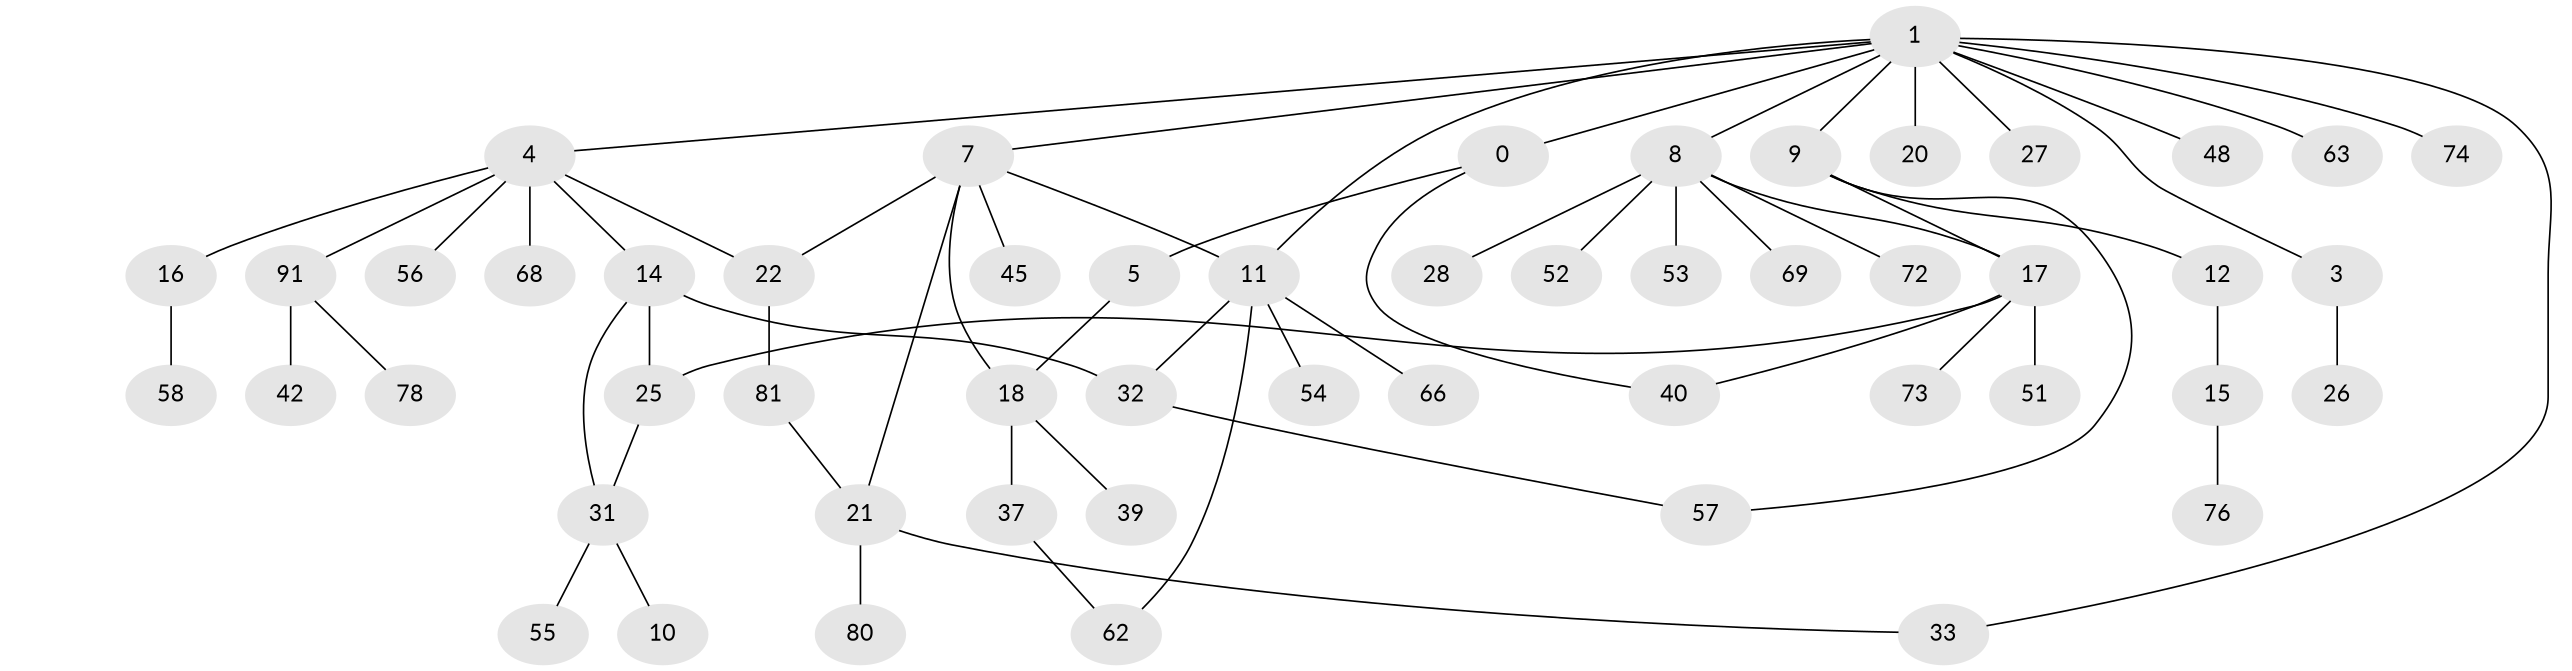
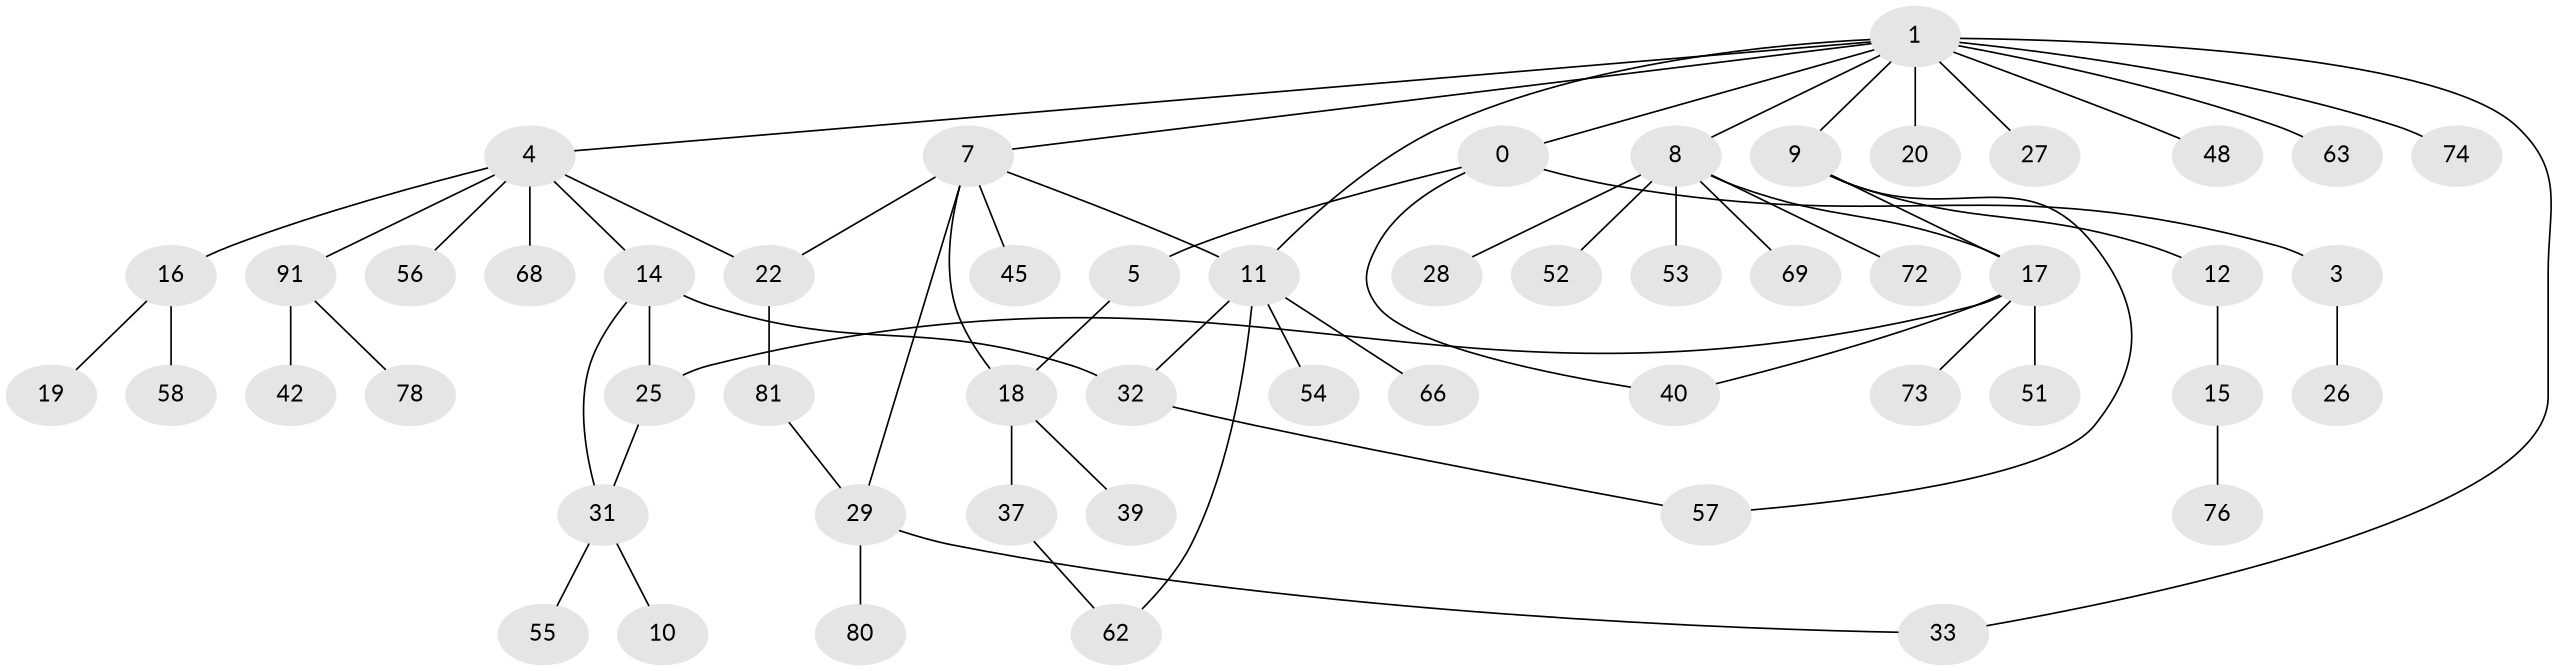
(2127, 157) -> (1867, 206)
none -> (51, 395)
(860, 515) -> (860, 515)
